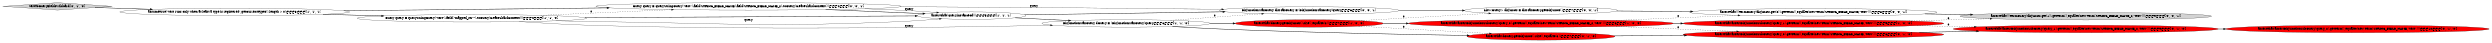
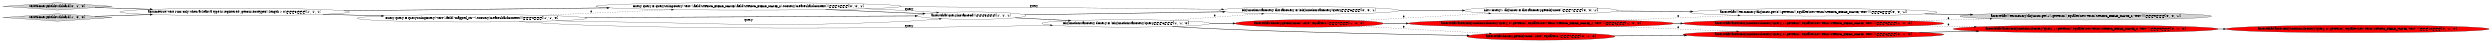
none -> (57, 17)
